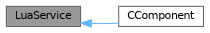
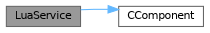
(105, 24) -> (94, 9)
